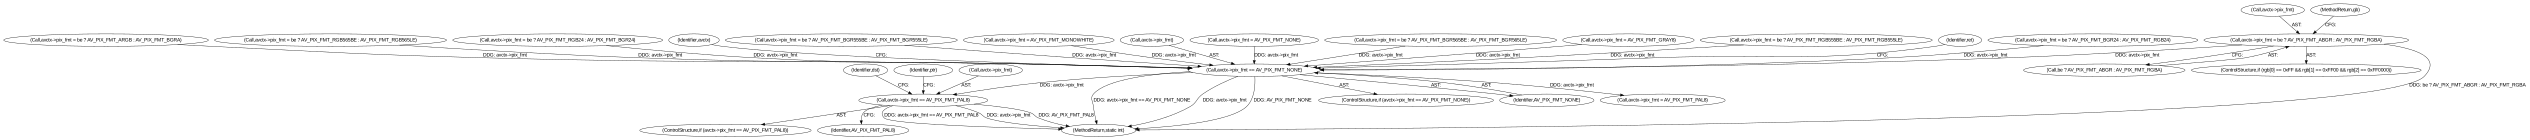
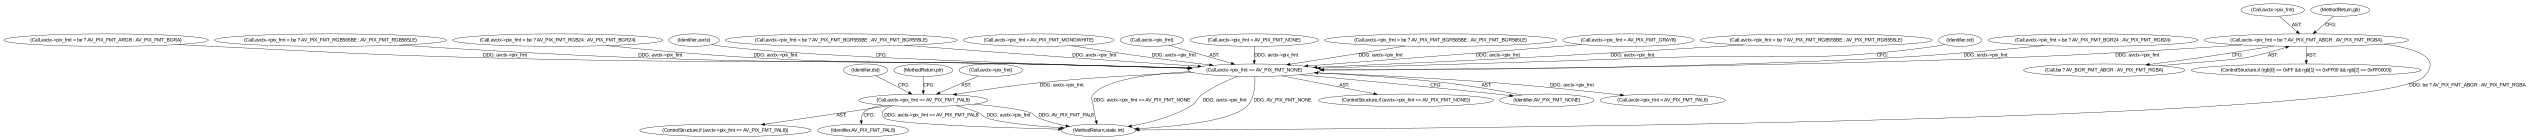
(923, 70) -> (923, 70)
(2104, 70) -> (2104, 70)
(1437, 85) -> (1437, 85)
